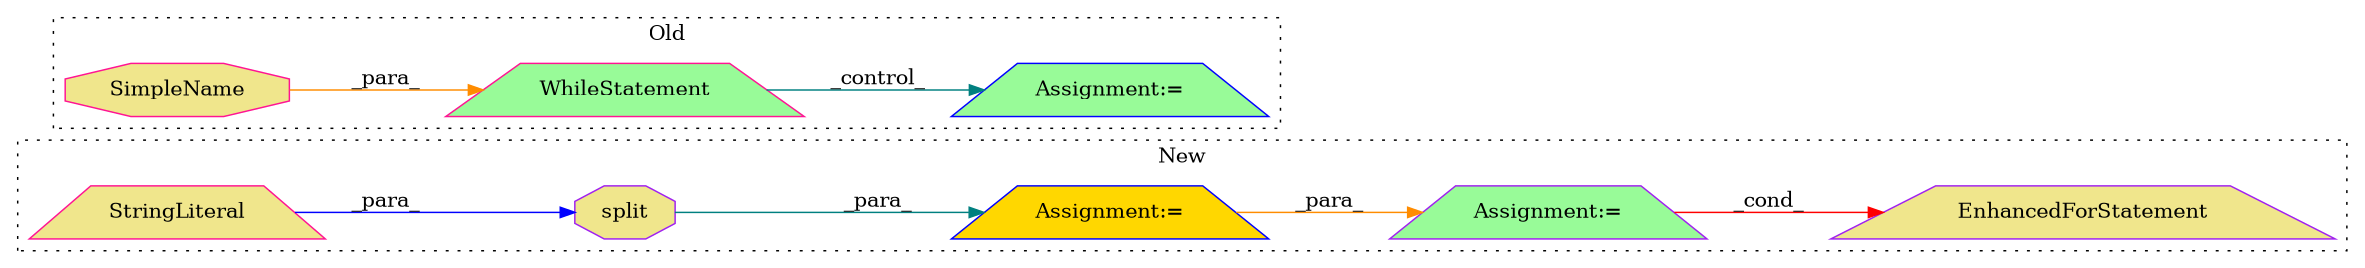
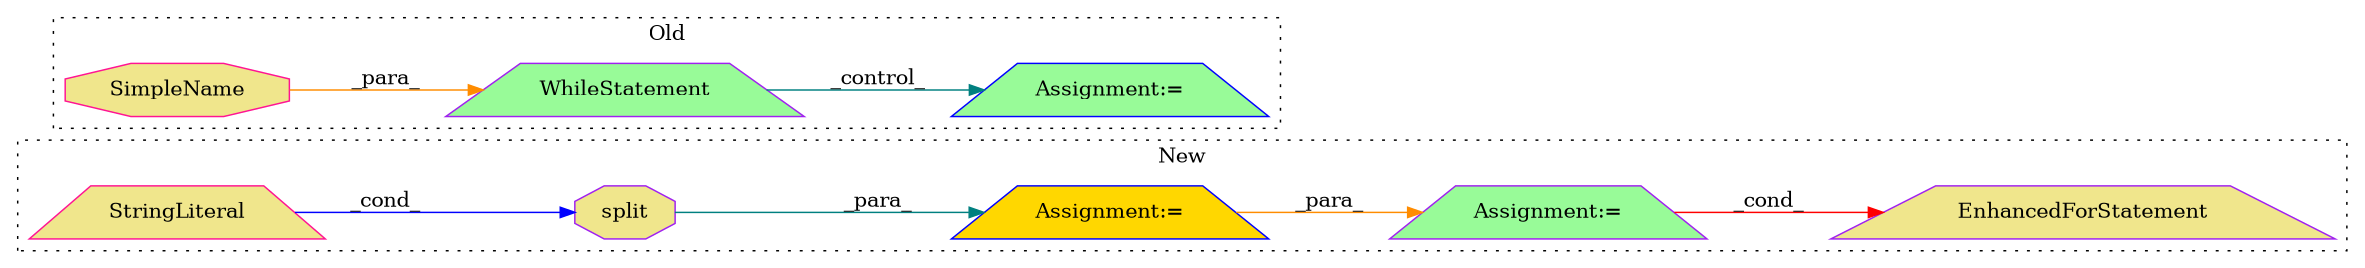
(625, 90) -> (625, 90)
(386, 201) -> (386, 201)
